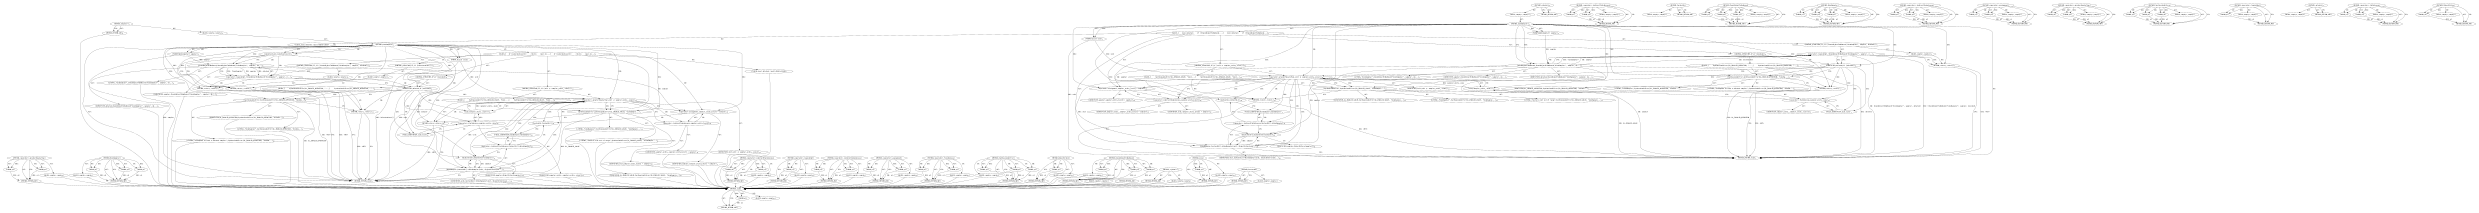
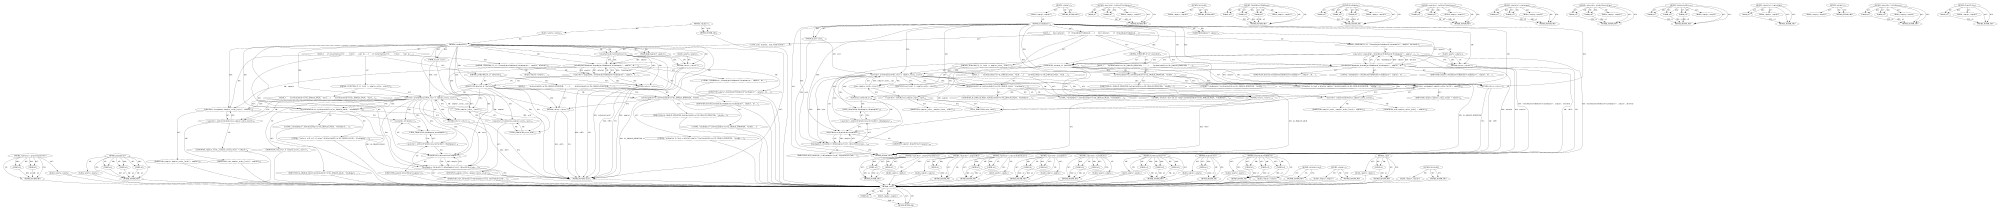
(414, 66) -> none
(769, 71) -> none
none -> (1312, 167)
